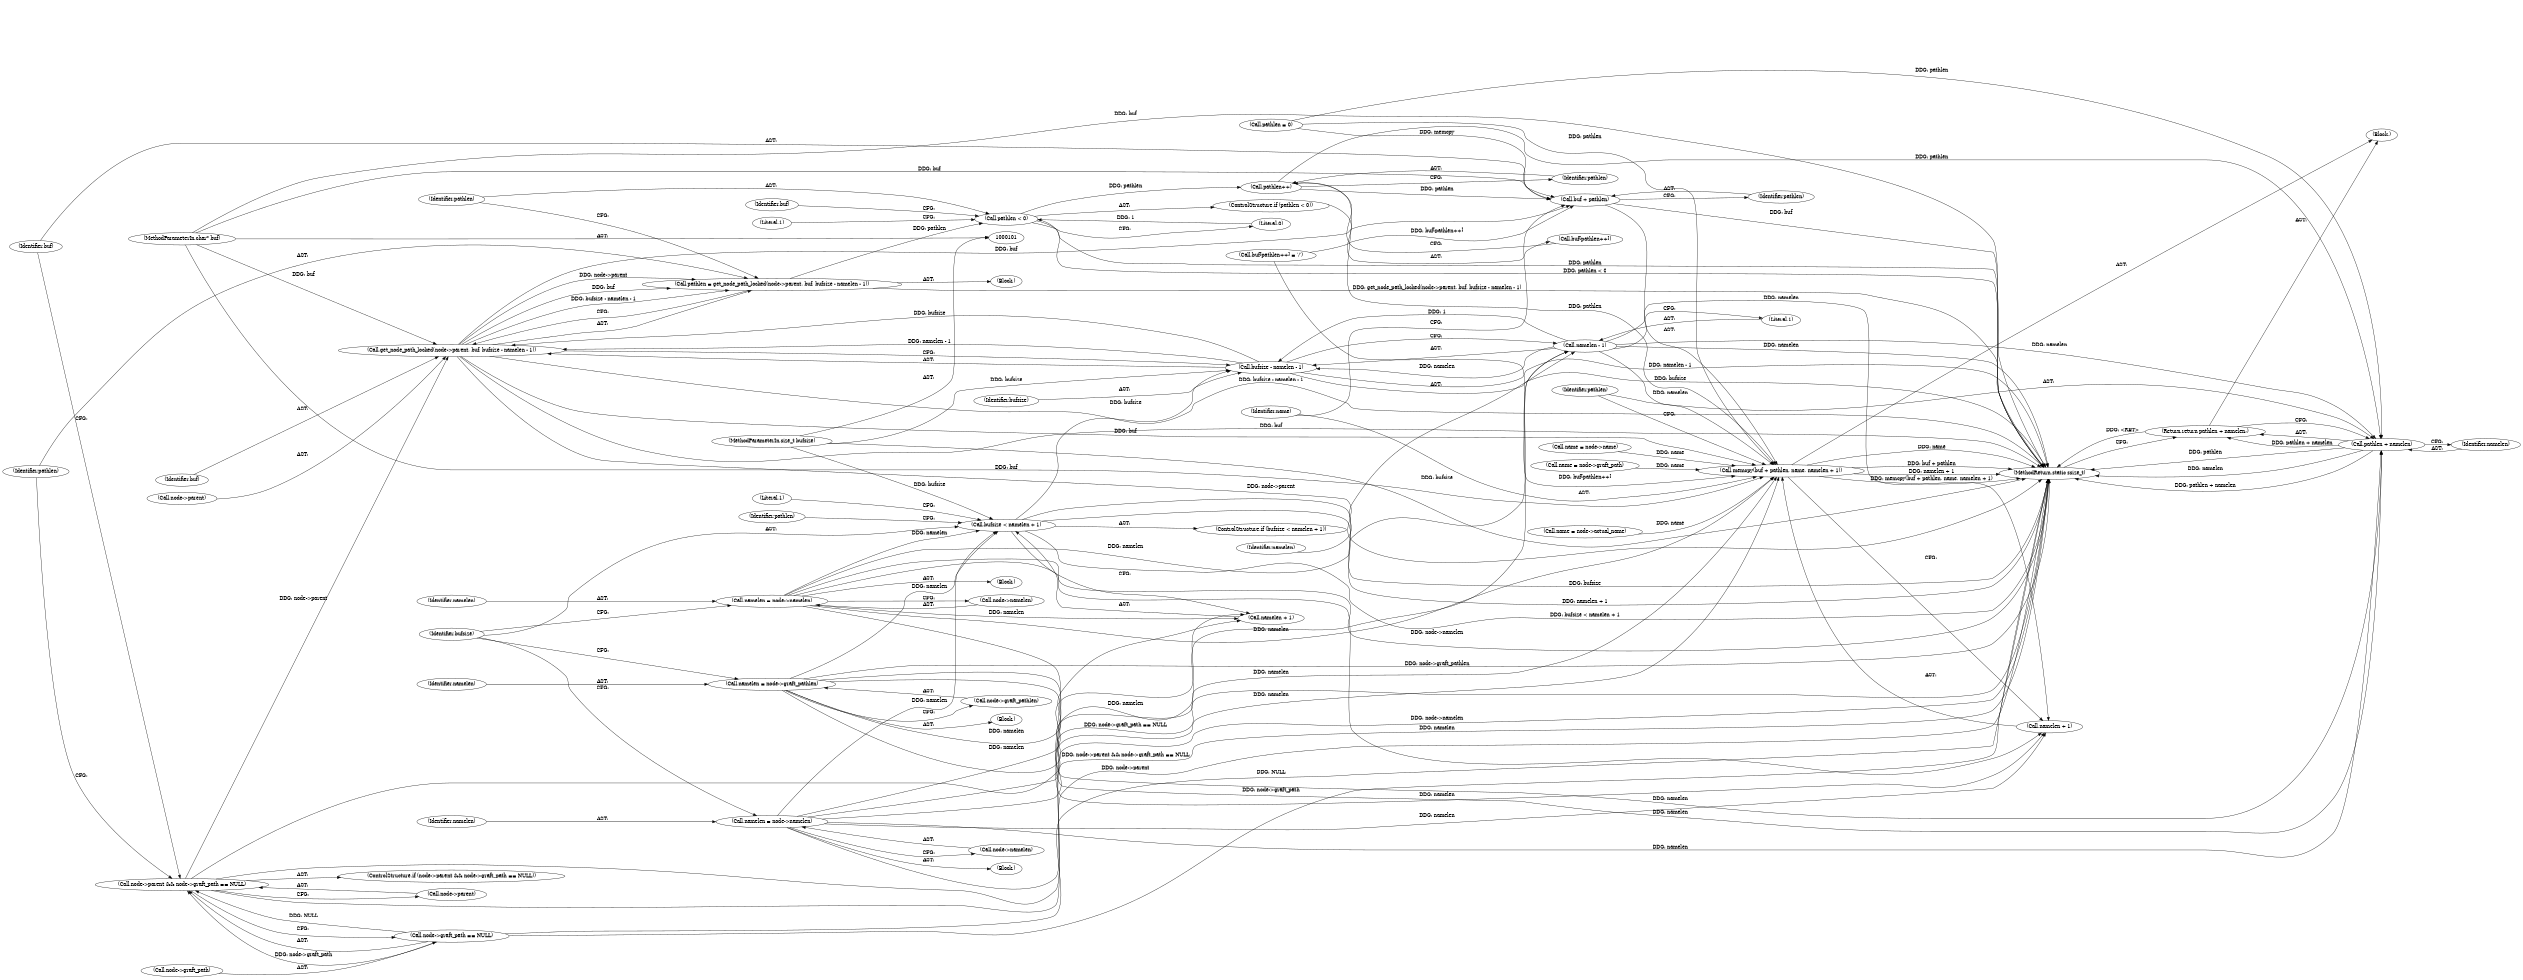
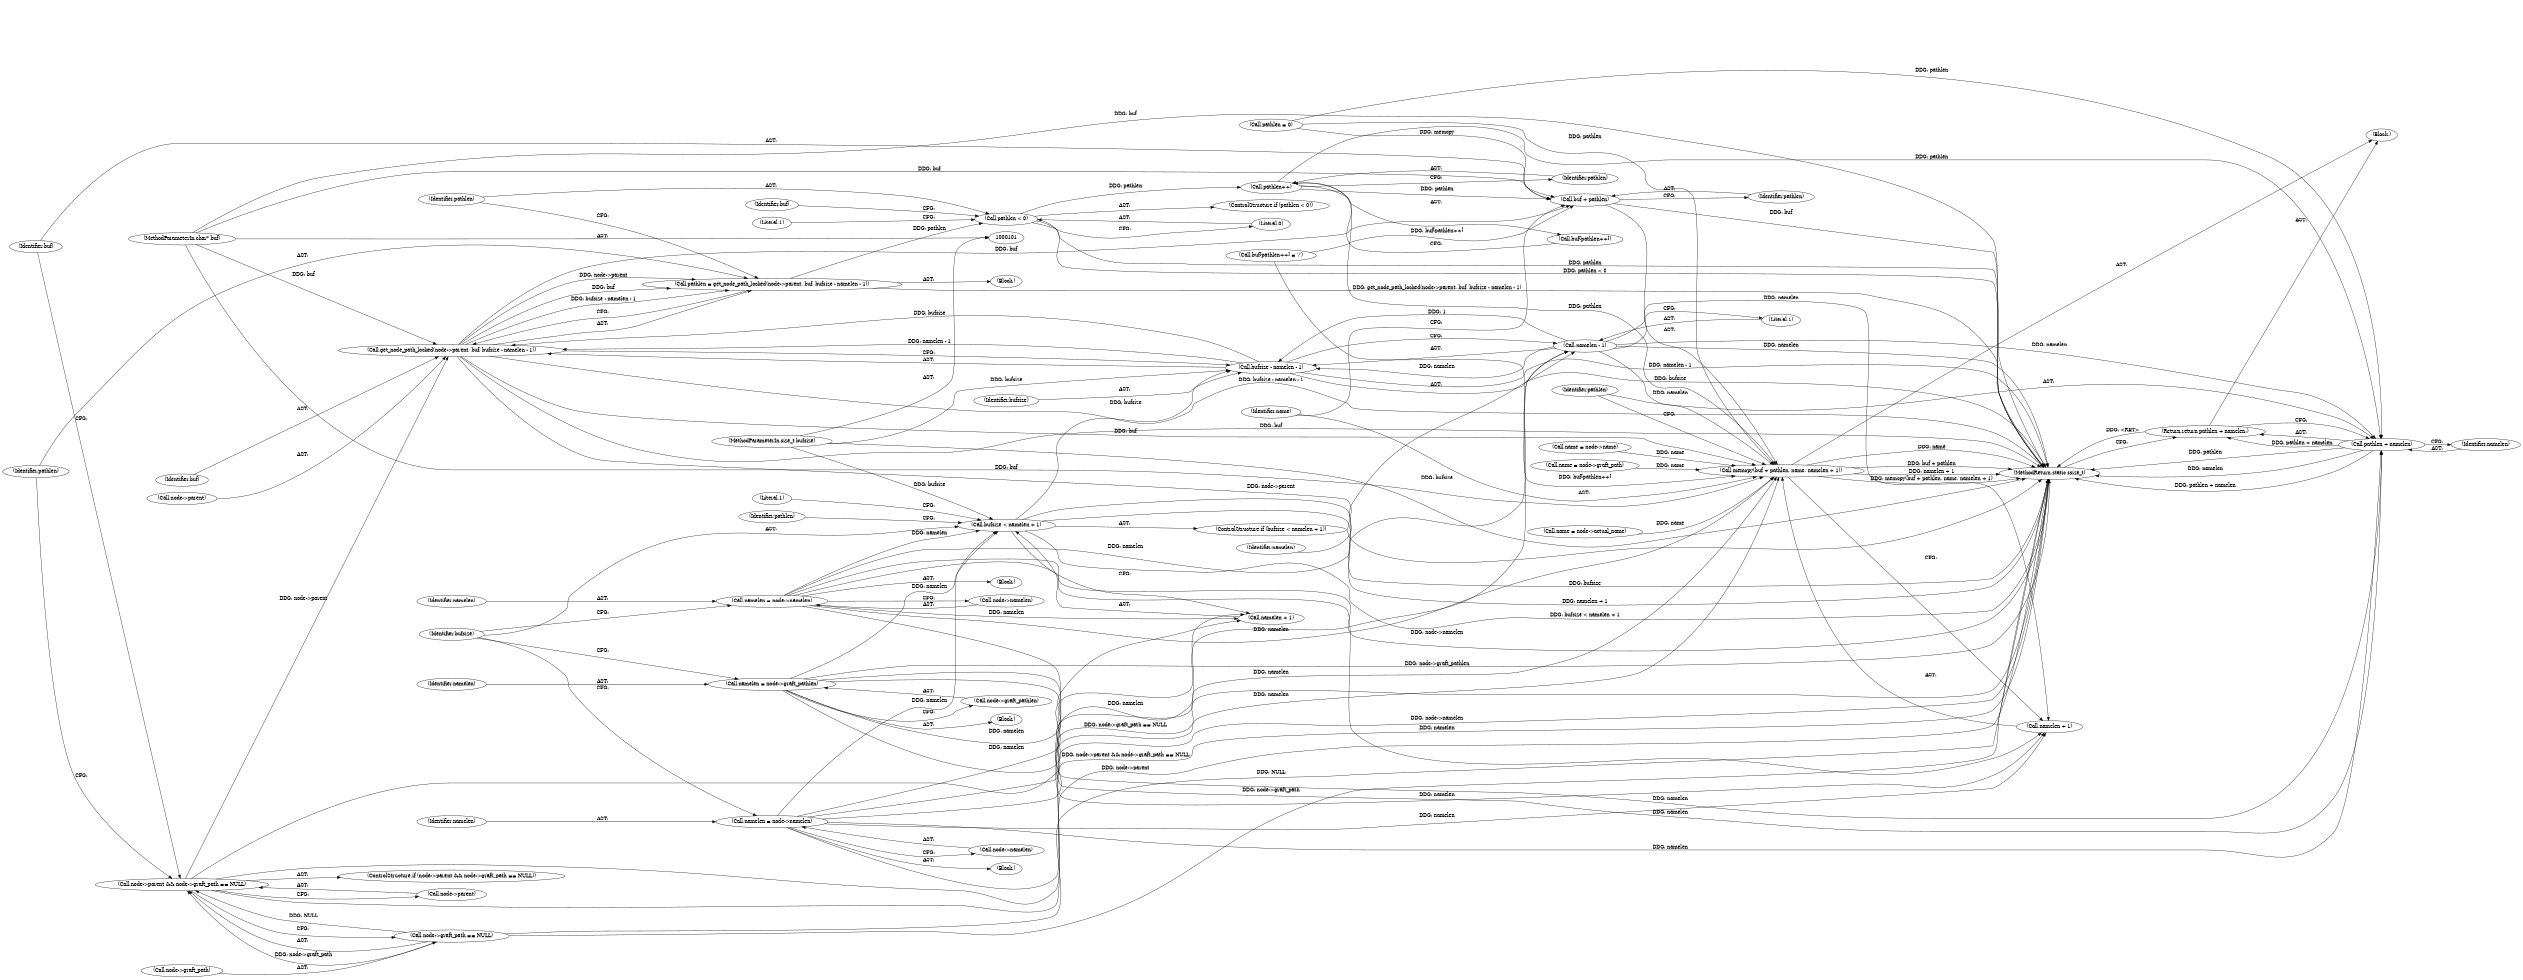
(1126, 218) -> (1126, 218)
(1398, 263) -> (1424, 226)
